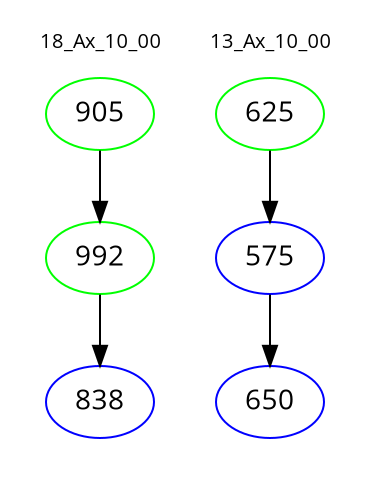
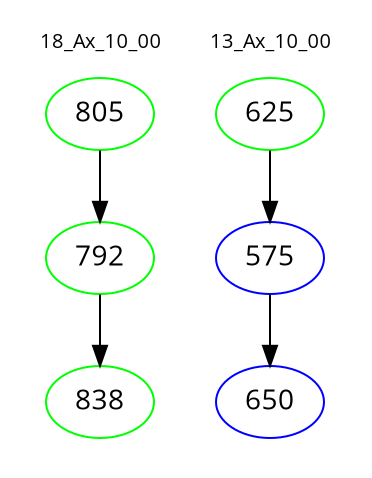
(100, 114) -> (100, 114)
(100, 258) -> (100, 258)
(100, 402) -> (100, 402)
